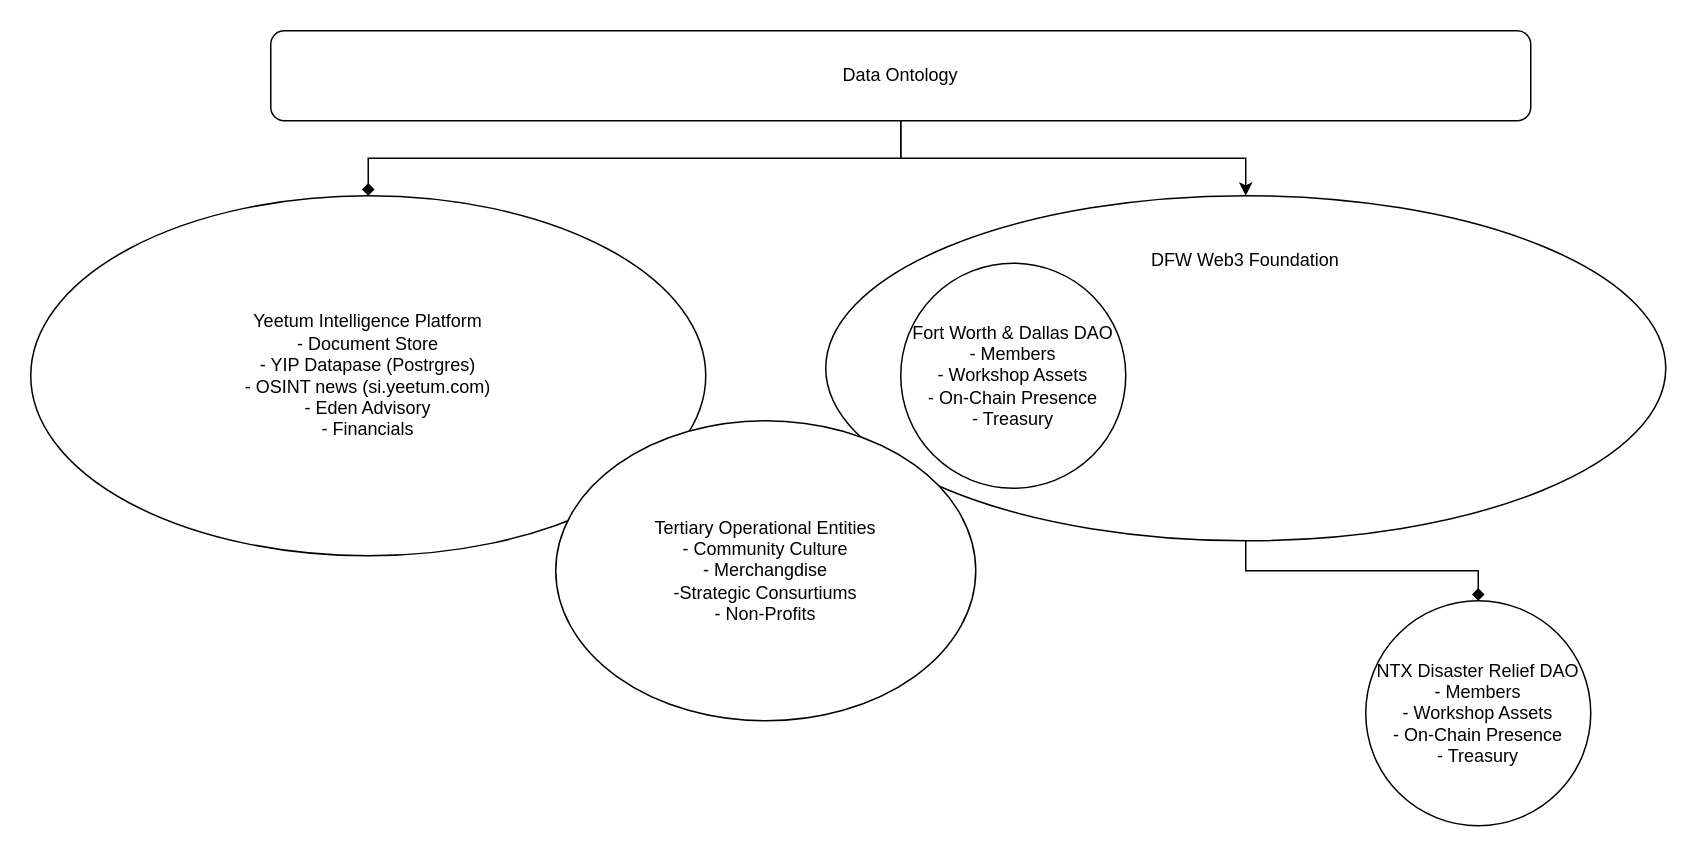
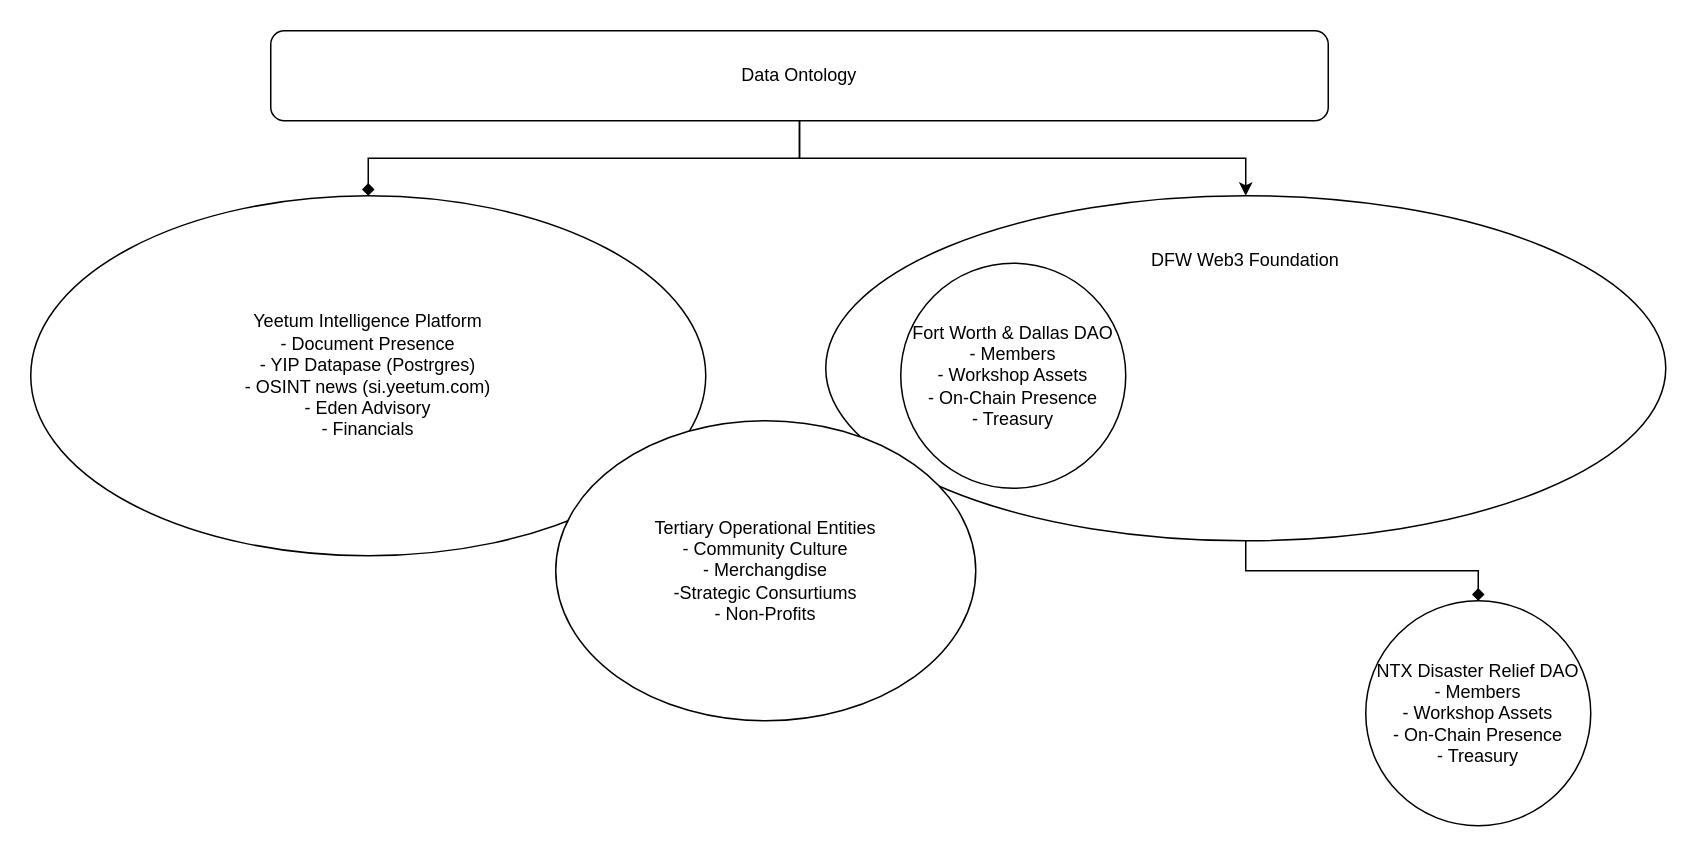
(901, 76) -> (800, 76)
(368, 376) -> (368, 376)
